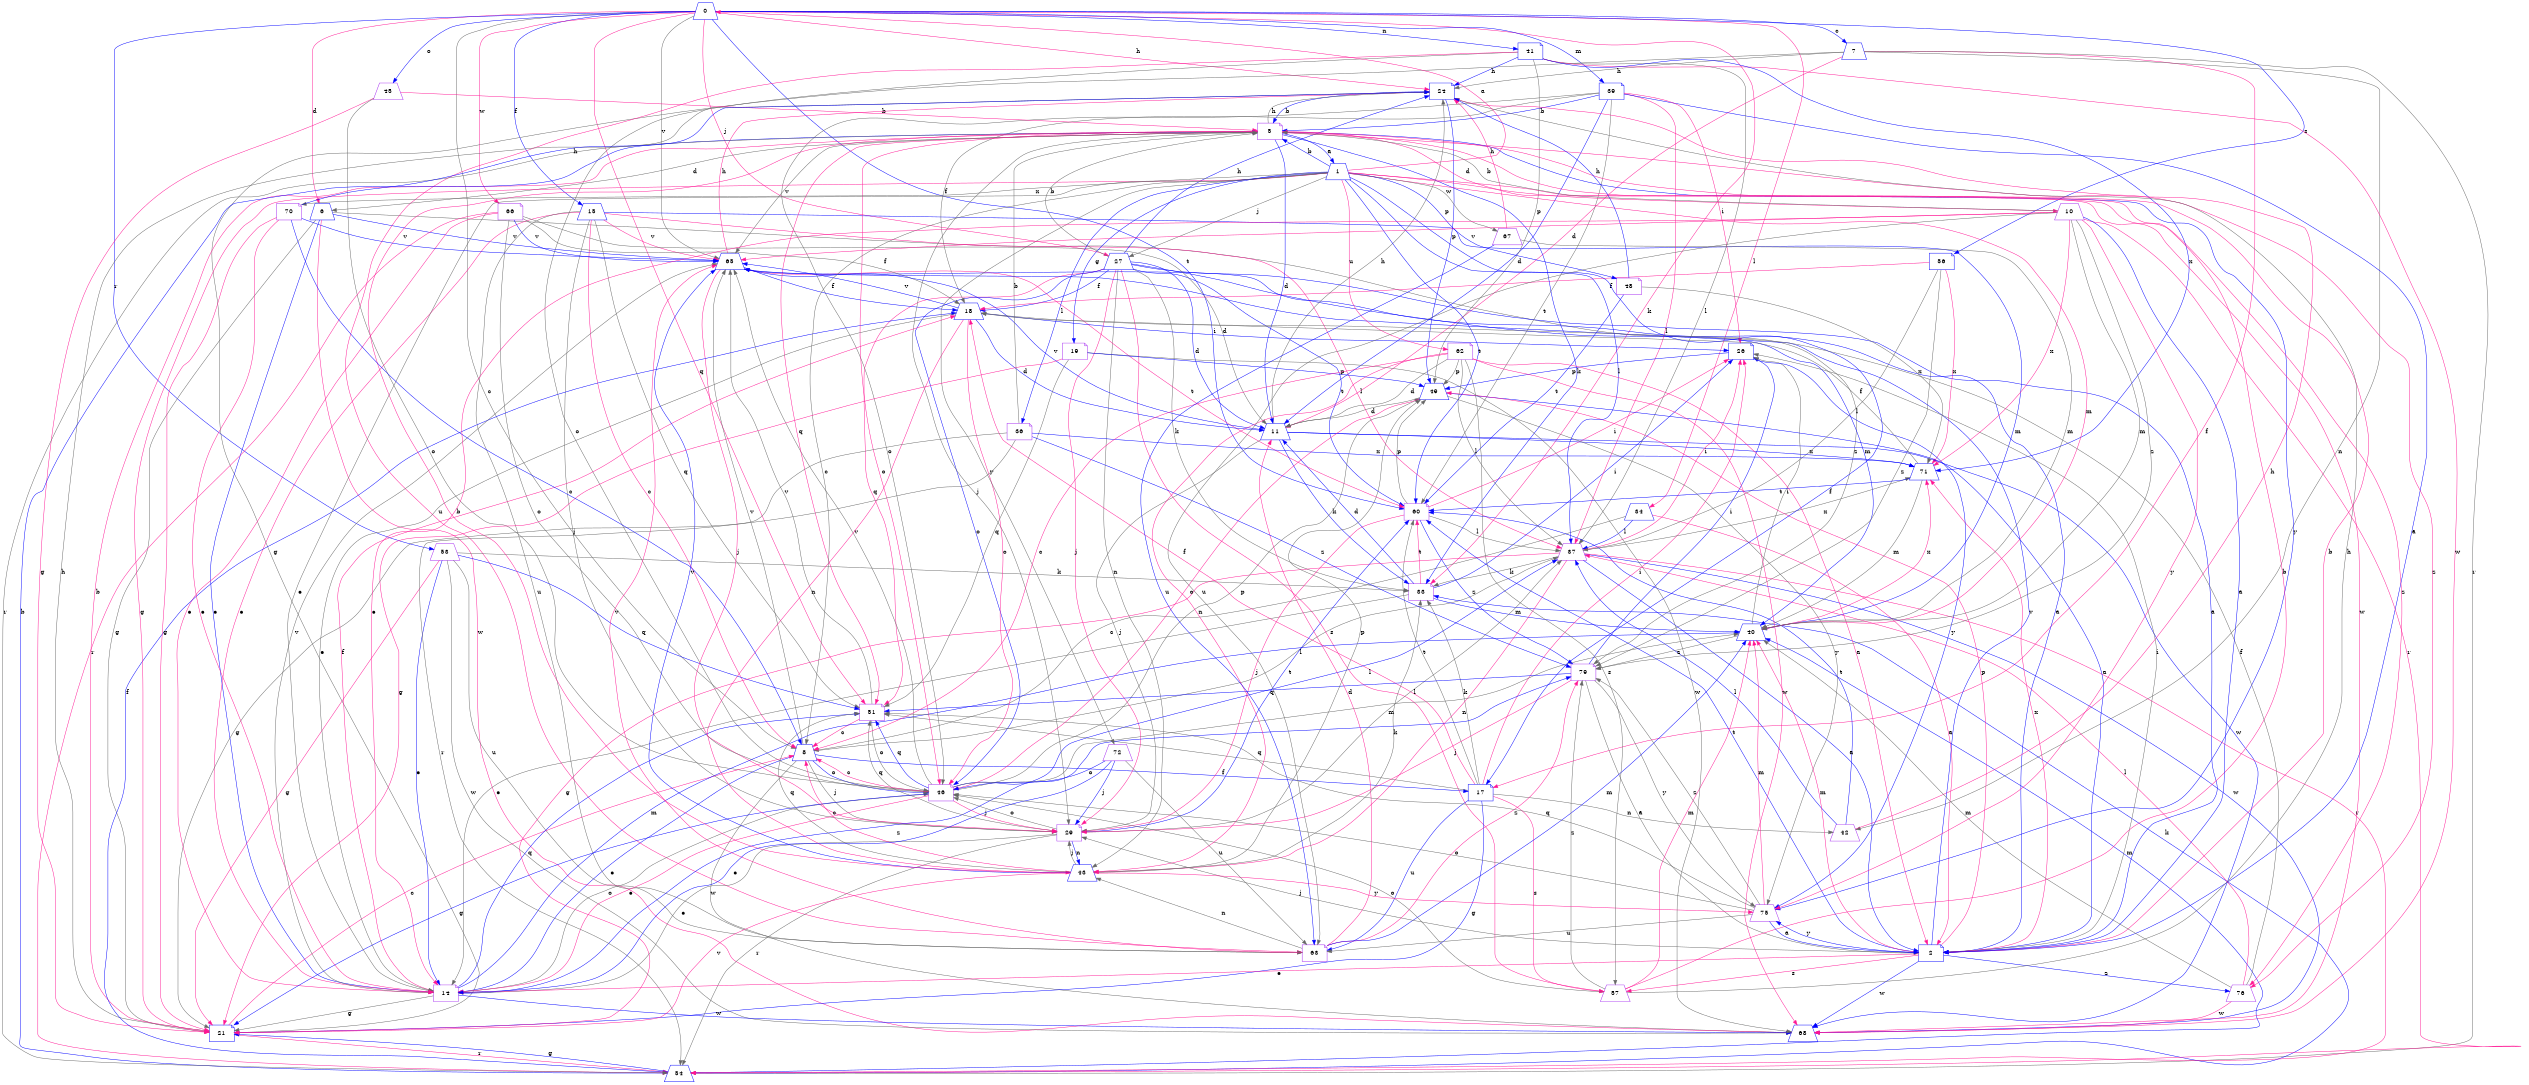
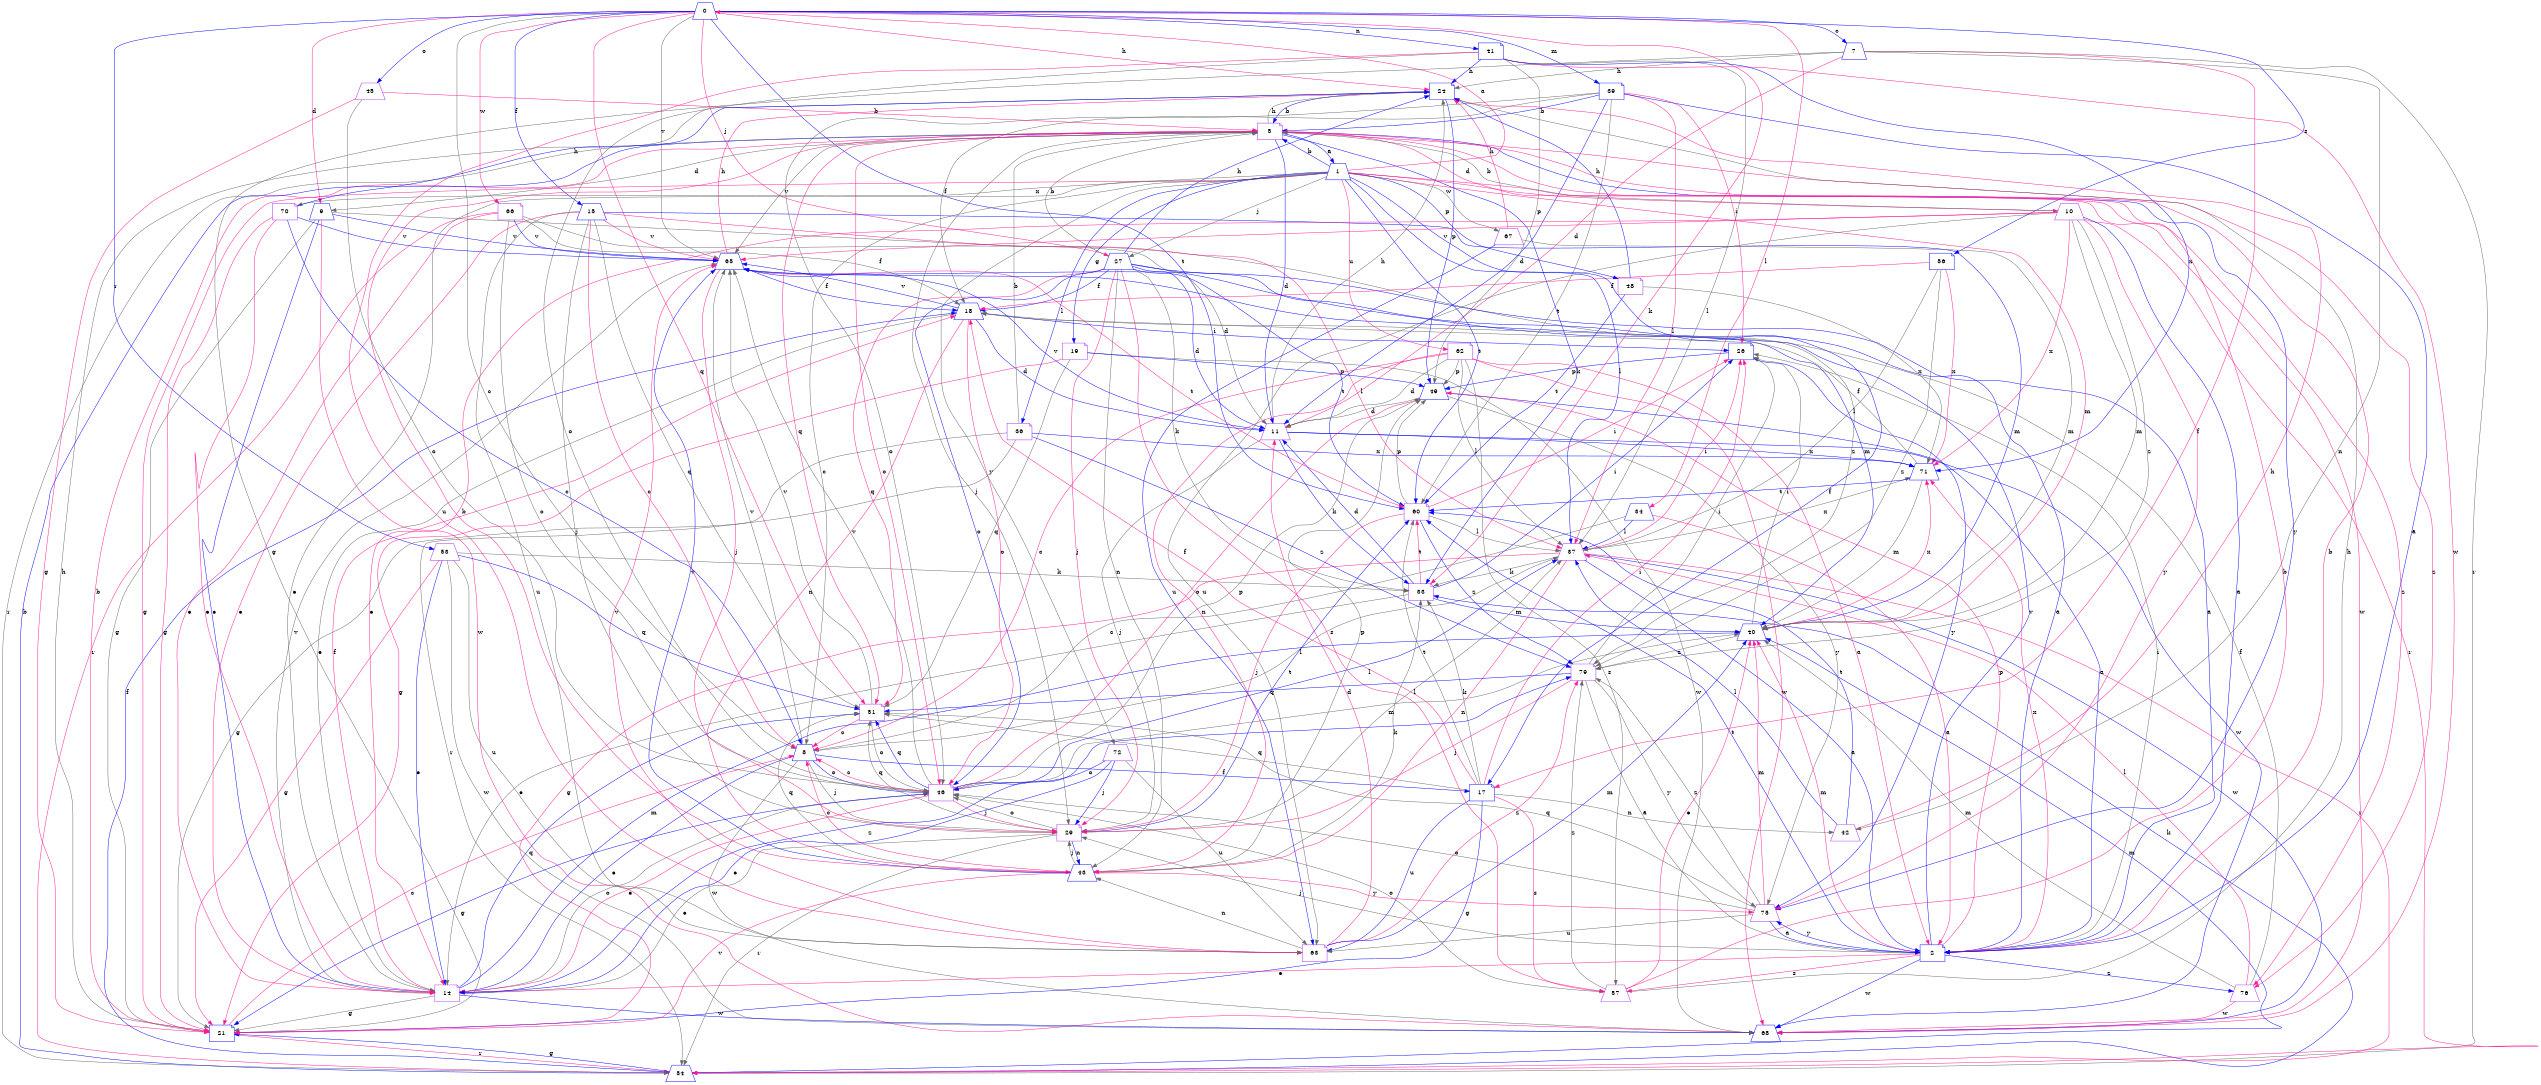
(322, 212) -> (322, 212)
(1275, 432) -> (1275, 432)
(1714, 525) -> (1708, 523)
(1691, 813) -> (1689, 813)
